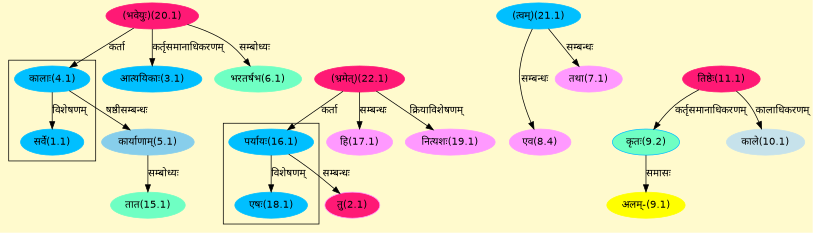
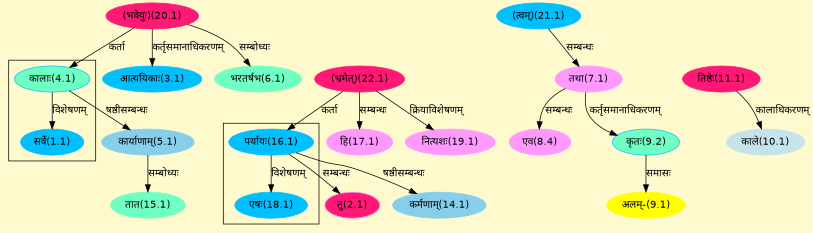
(519, 75) -> (548, 102)
(52, 79) -> (52, 79)
(676, 104) -> (590, 117)
none -> (439, 205)
